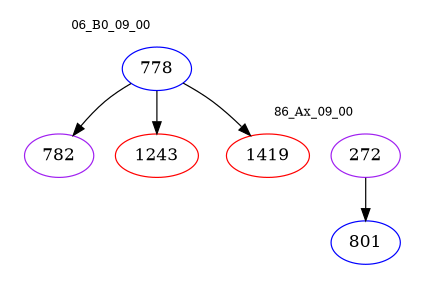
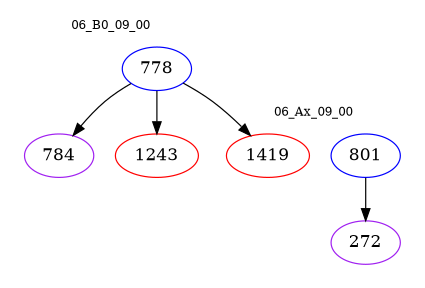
(314, 113) -> (314, 113)
(59, 156) -> (59, 156)
(366, 193) -> (366, 193)
